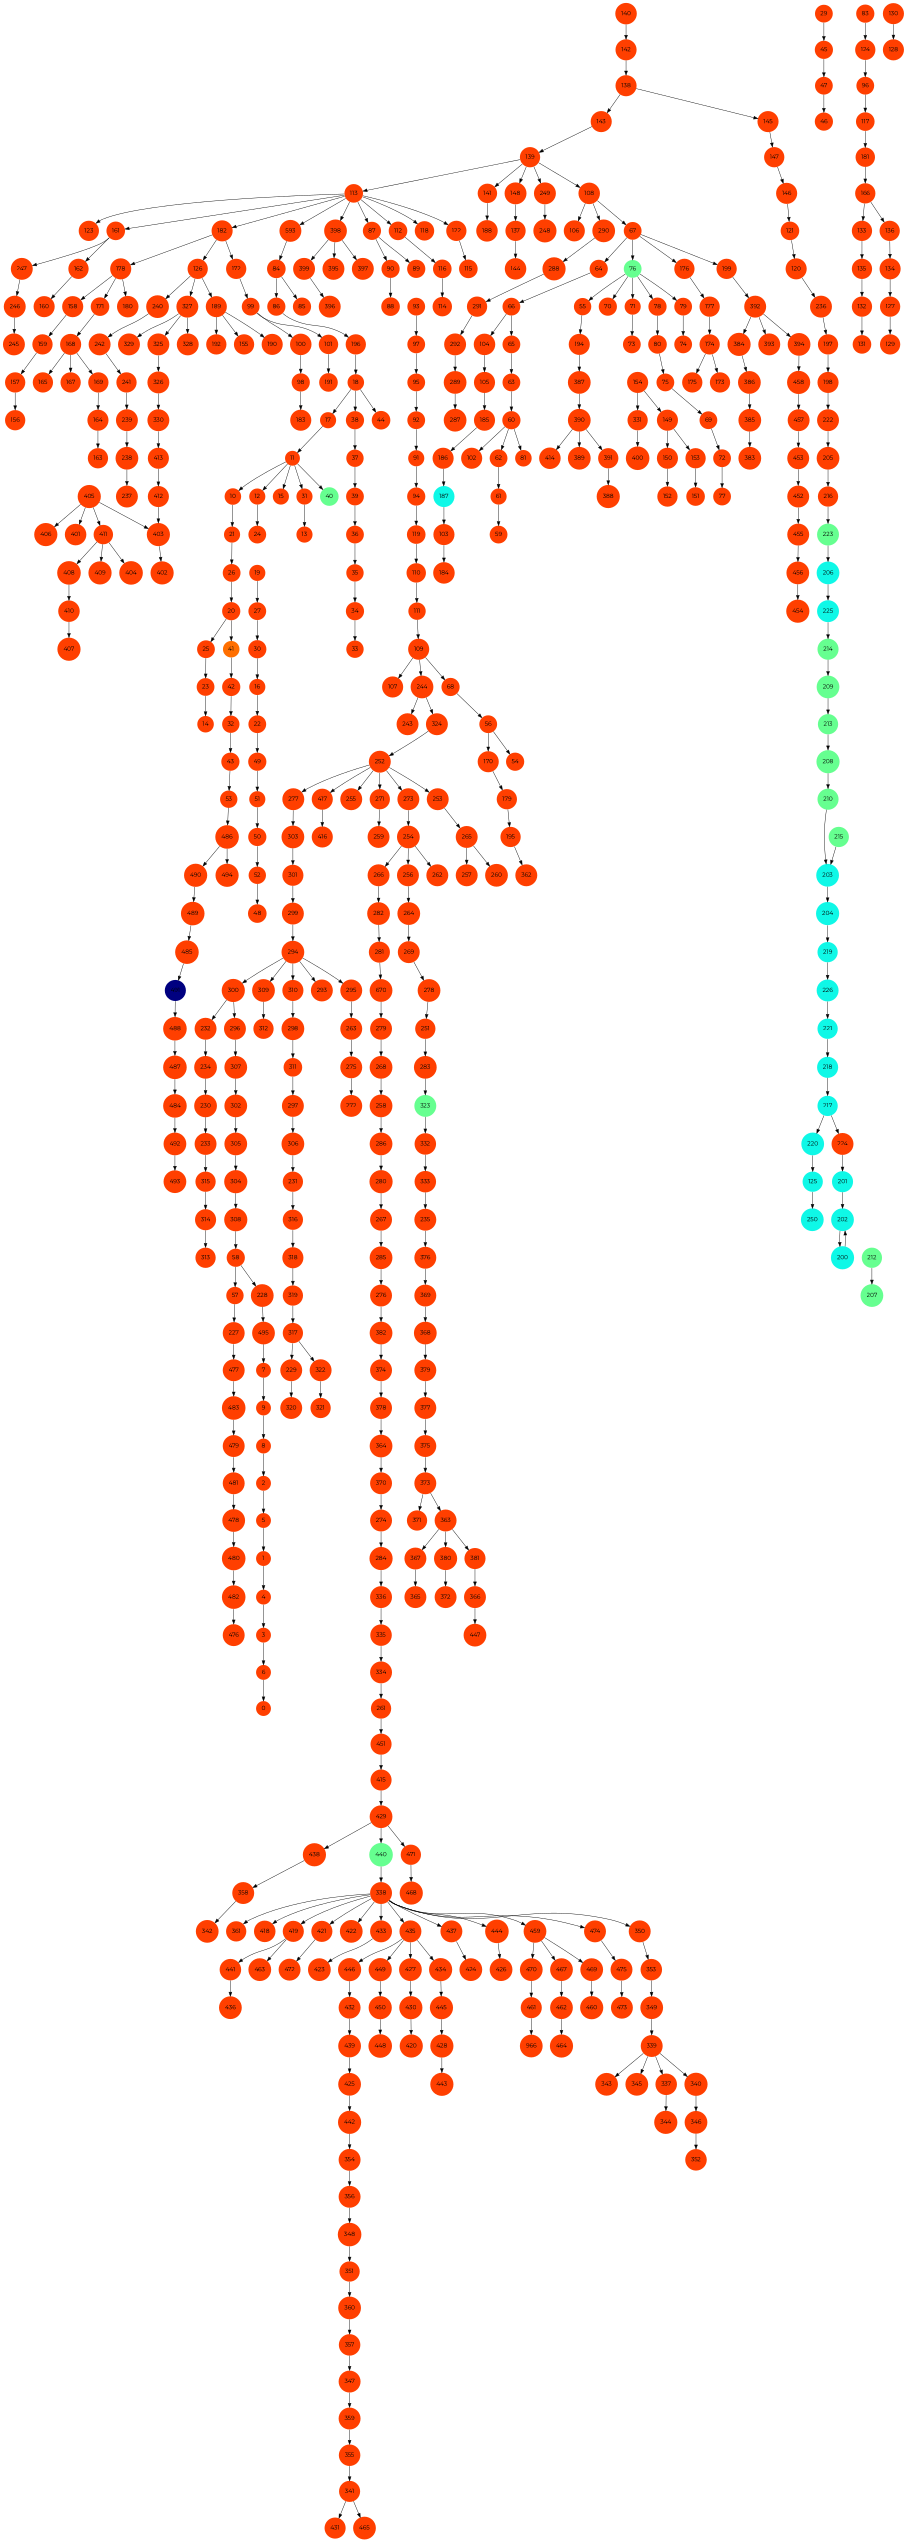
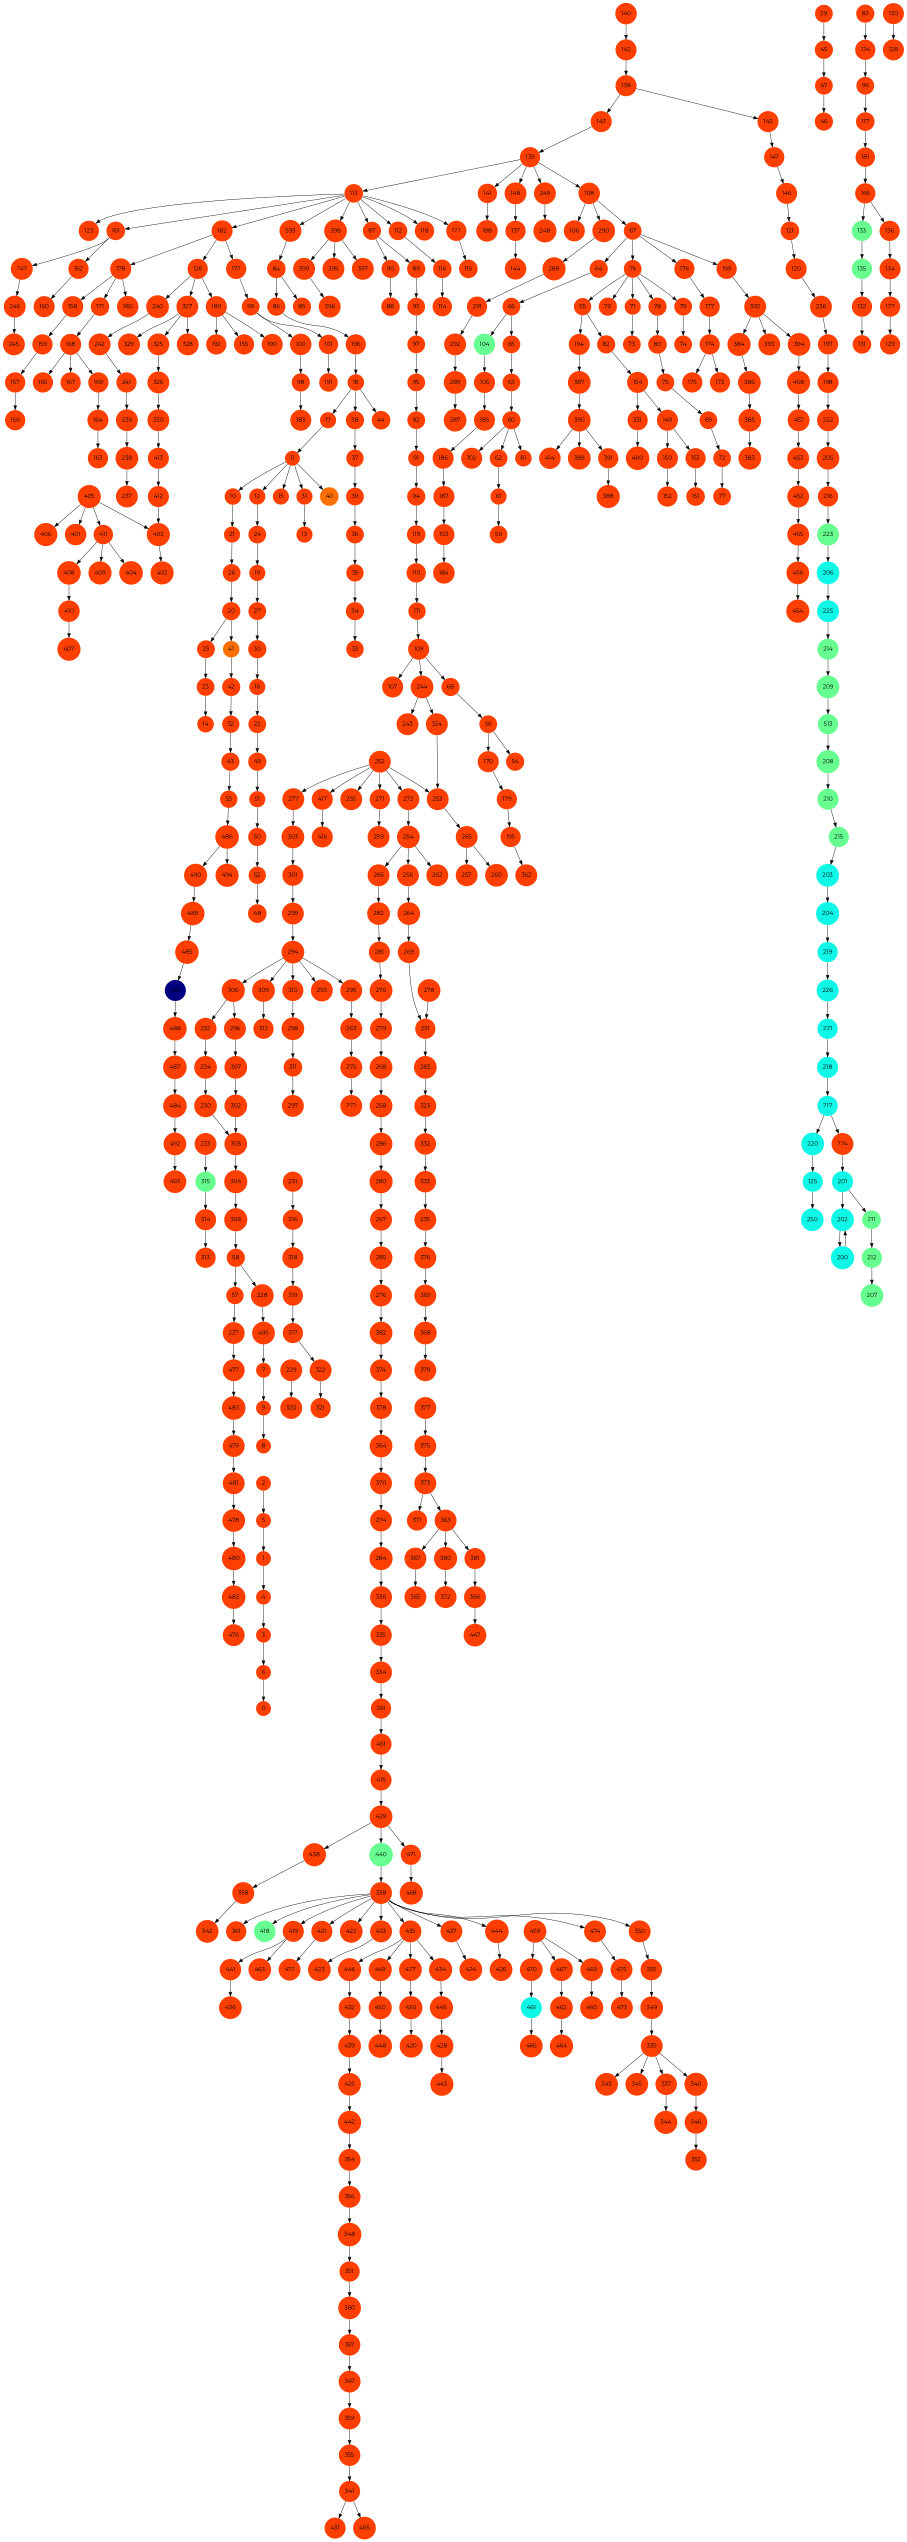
(862, 231) -> (862, 231)
(633, 269) -> (633, 269)
(862, 269) -> (862, 269)
none -> (416, 286)
(484, 344) -> (484, 344)
none -> (606, 344)
(329, 497) -> (329, 497)
(444, 497) -> (444, 497)
none -> (257, 552)
(828, 724) -> (828, 724)
(411, 743) -> (437, 760)
(824, 835) -> (833, 816)
(418, 969) -> (412, 990)
(381, 990) -> (381, 990)
(425, 1106) -> (425, 1106)
(206, 1123) -> (219, 1123)
(293, 1144) -> none
(206, 1182) -> (206, 1182)
none -> (871, 1220)
(292, 1349) -> none
(425, 1387) -> none
(264, 1463) -> none
(455, 1914) -> none
(265, 1931) -> (265, 1931)
(531, 2008) -> (531, 2008)
(531, 2046) -> (531, 2046)
